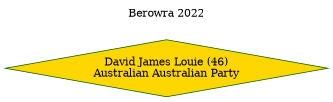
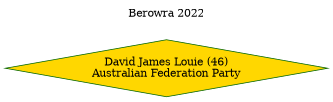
(166, 68) -> (166, 68)
